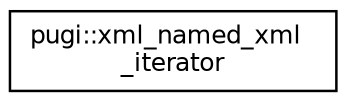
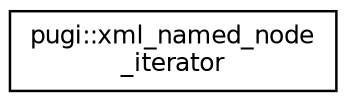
(173, 51) -> (173, 51)
